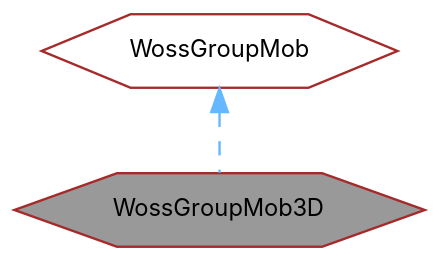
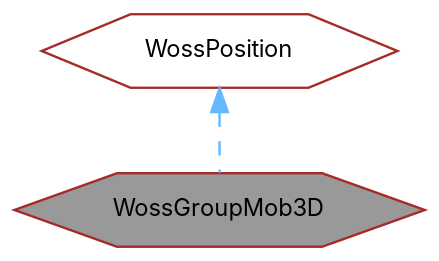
(220, 51) -> (220, 51)
